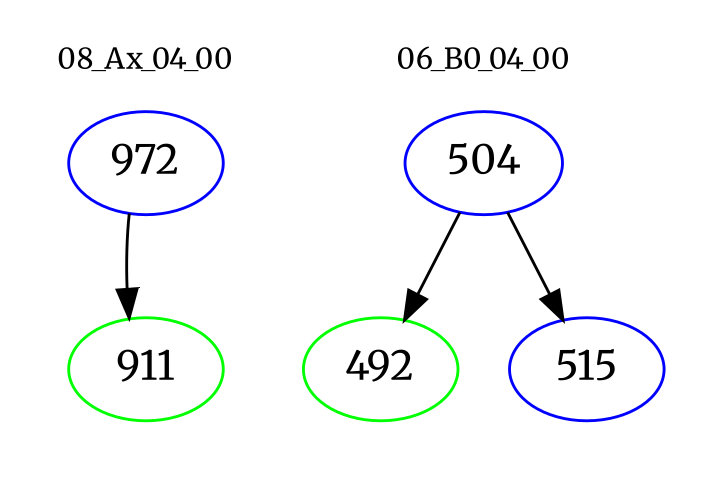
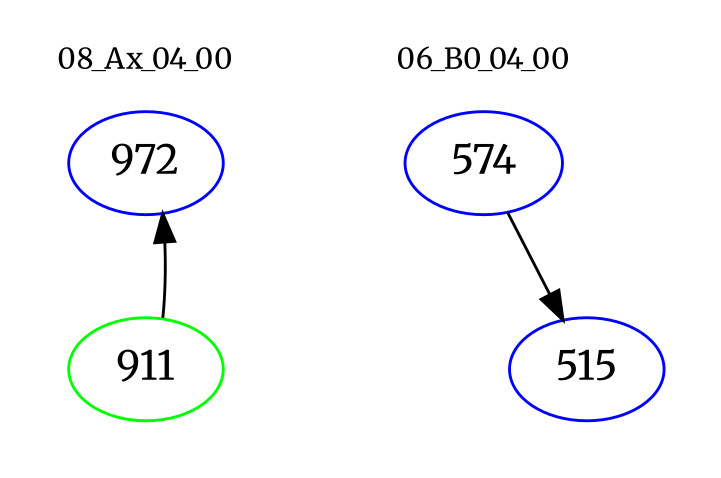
(484, 163) -> (484, 163)
(127, 251) -> (165, 280)
(381, 369) -> none
